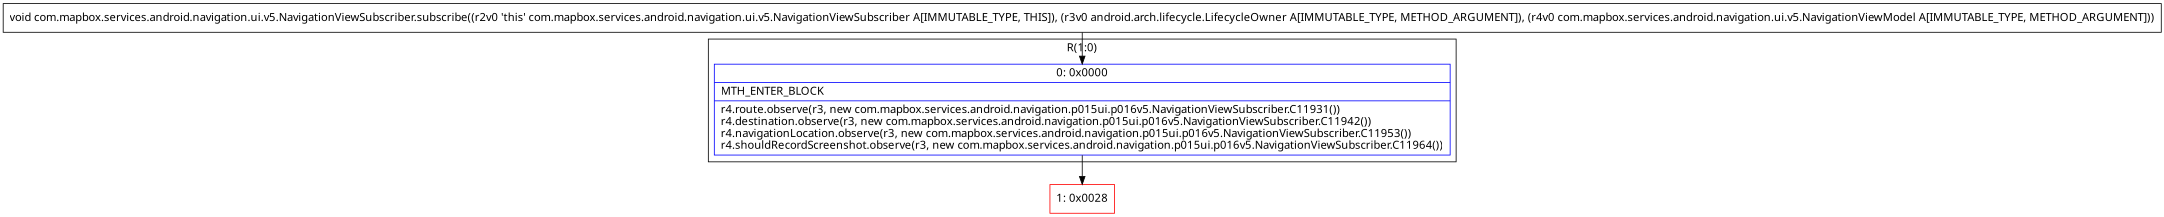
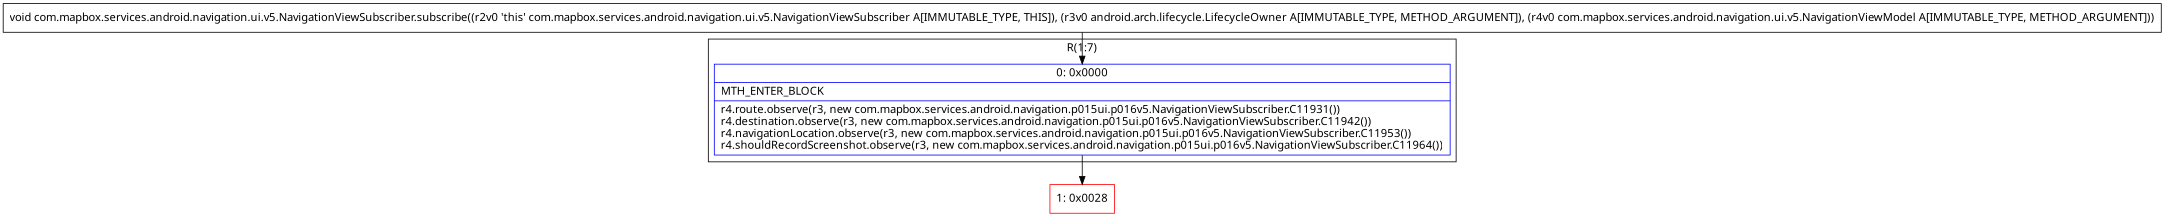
(1082, 48) -> (1082, 48)
